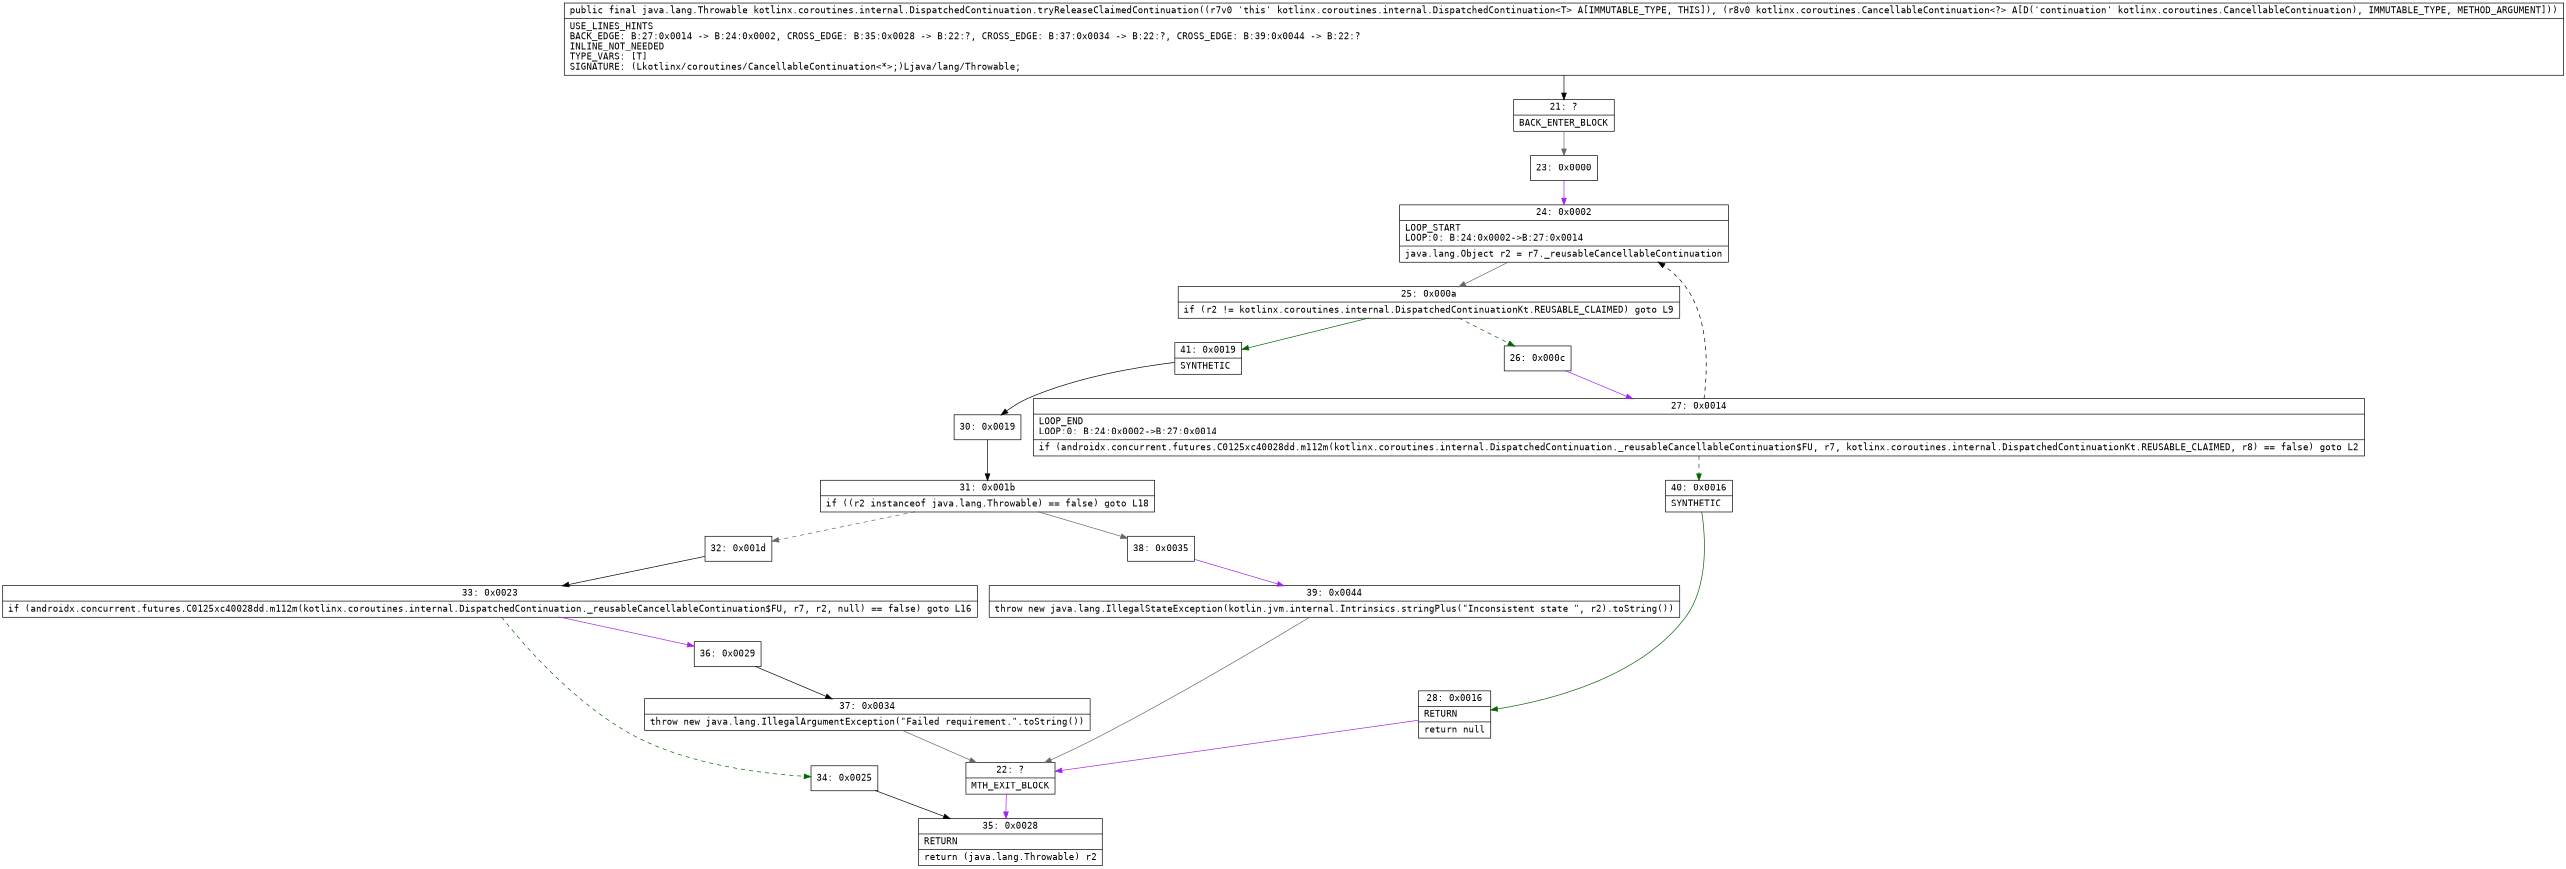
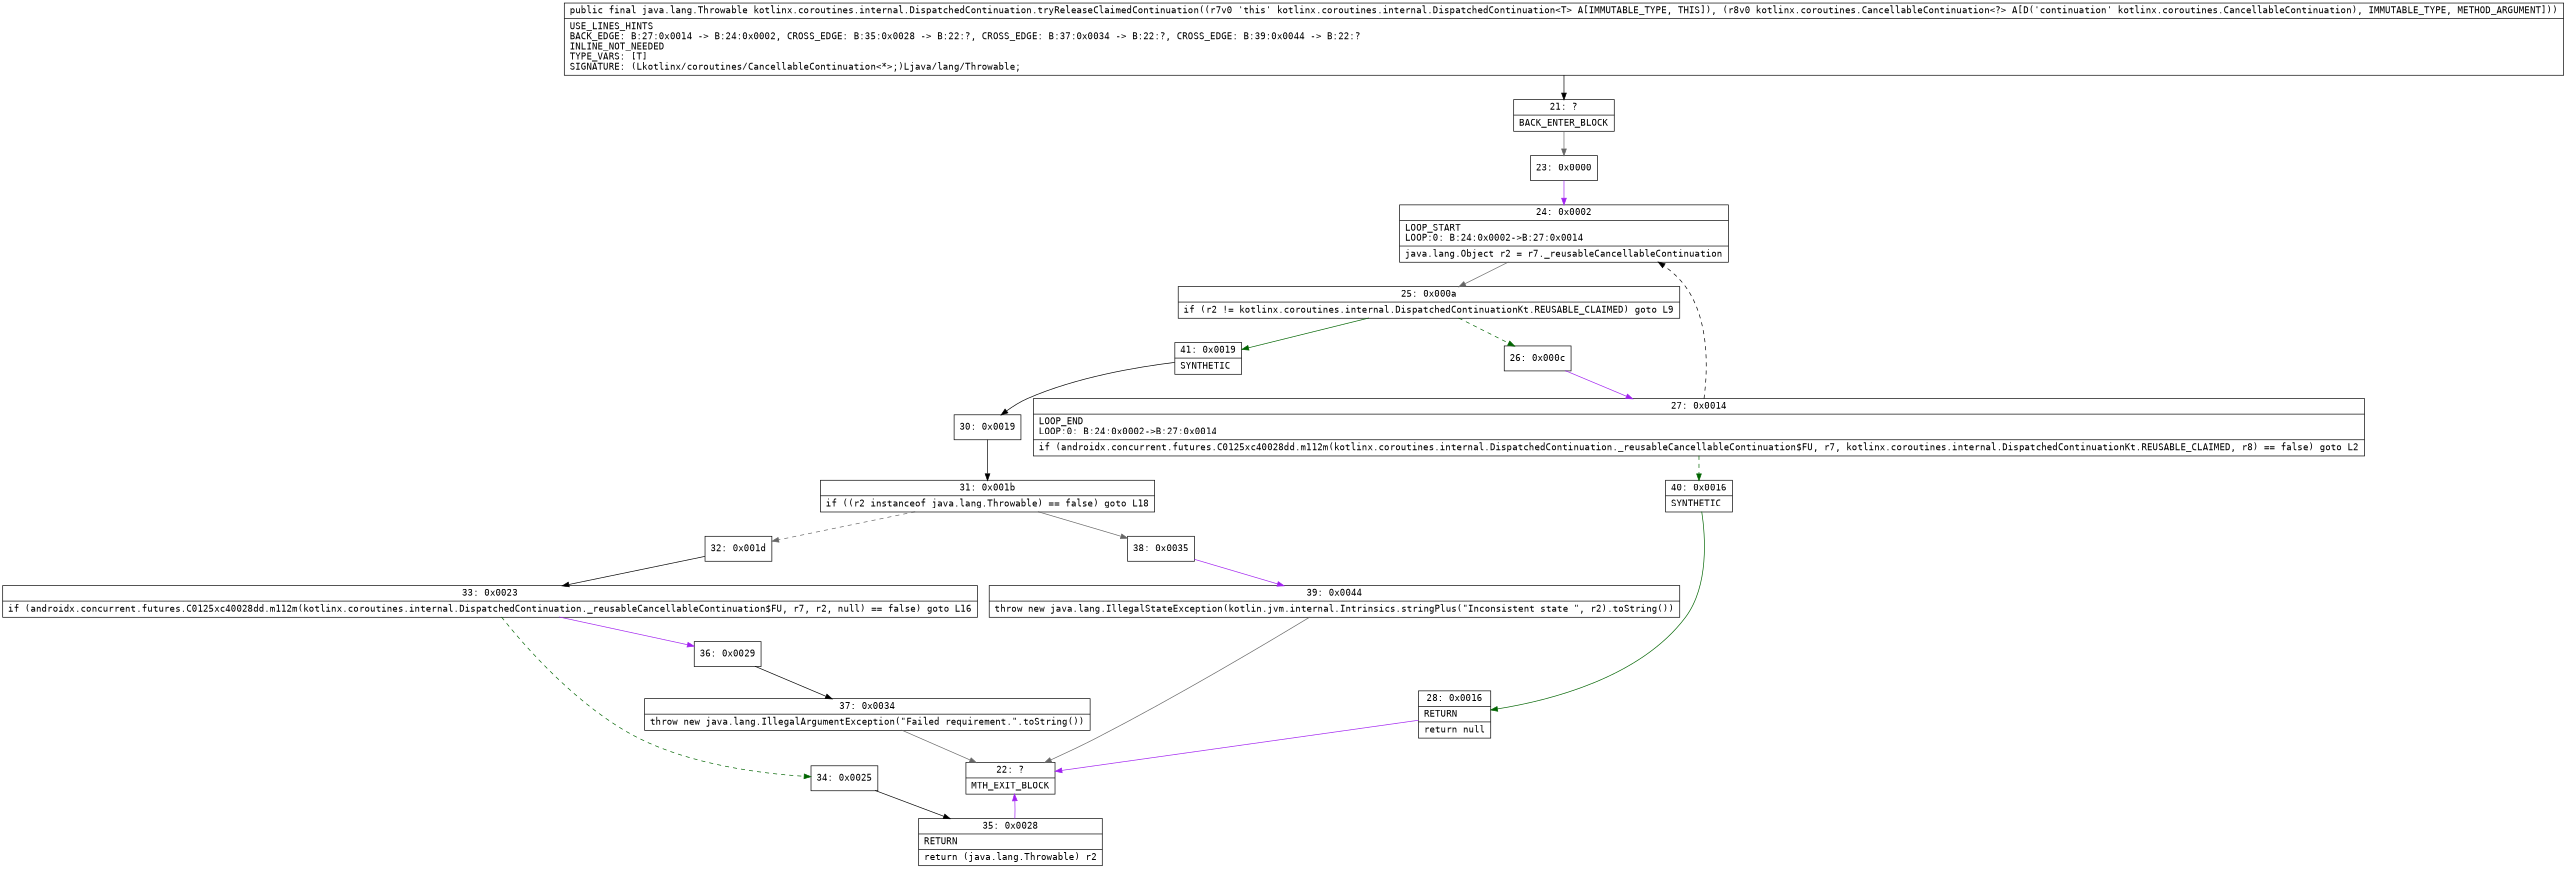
(1006, 803) -> (1015, 810)
